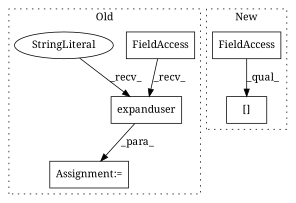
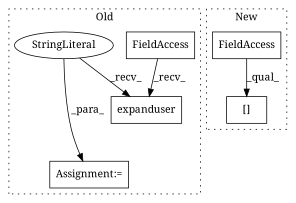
(120, 139) -> (67, 107)
